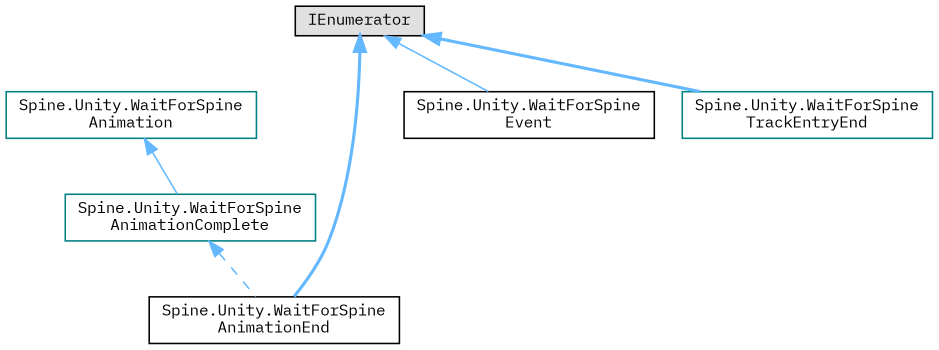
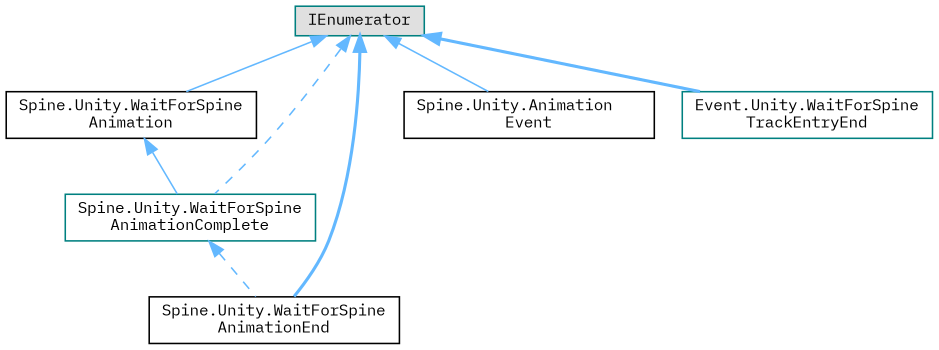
(360, 21) -> (360, 21)
none -> (249, 67)
(131, 115) -> (131, 115)
(529, 115) -> (529, 115)
(807, 115) -> (807, 115)
none -> (281, 125)
